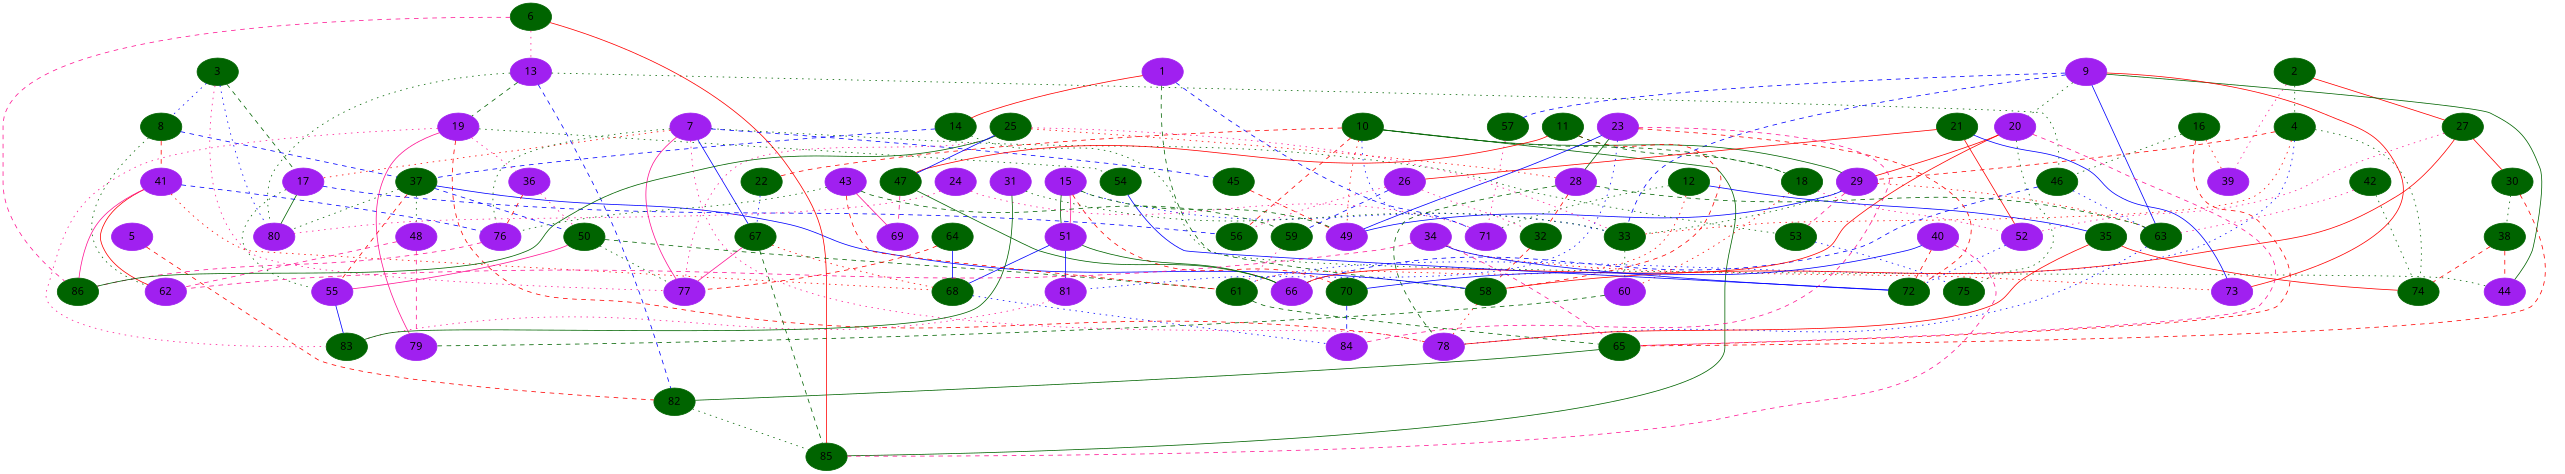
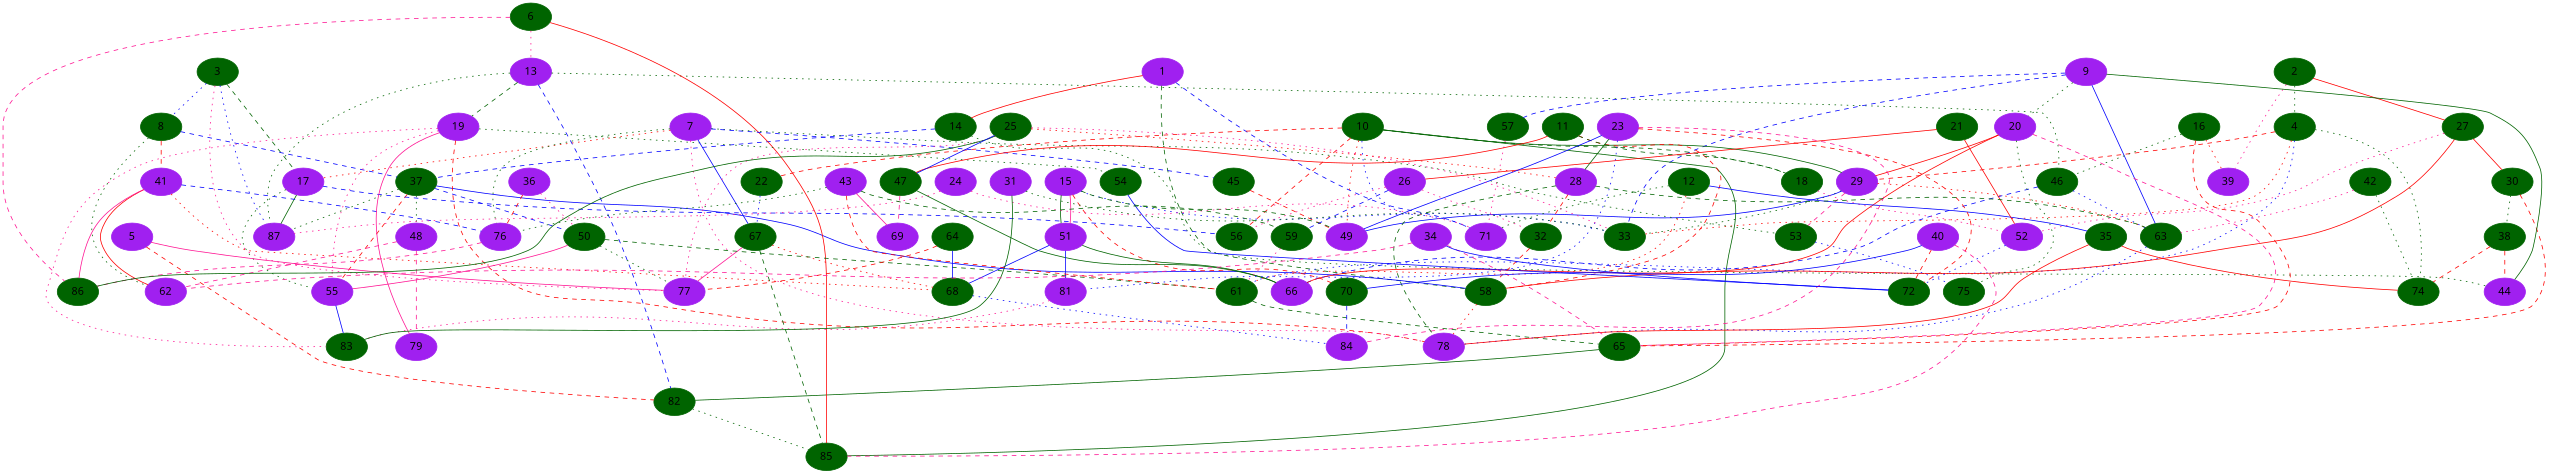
(498, 158) -> (354, 181)
(646, 198) -> (407, 274)
(274, 237) -> (274, 237)
(1625, 292) -> none
(2232, 292) -> none
